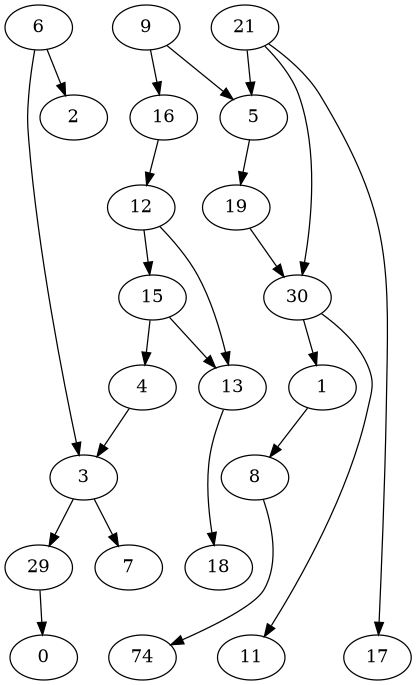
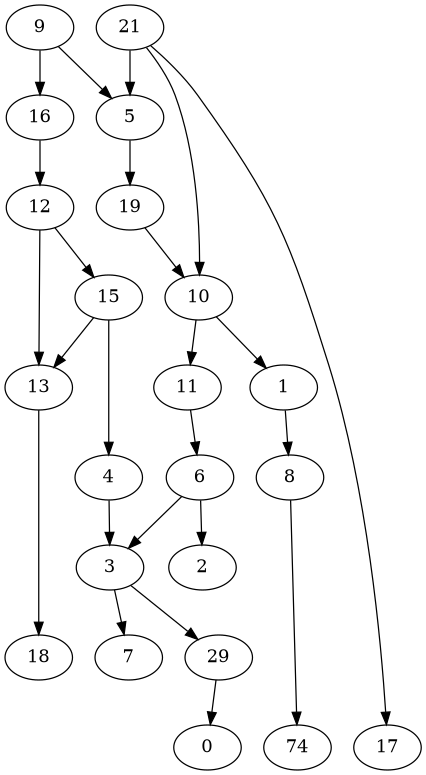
(298, 298) -> (199, 298)
none -> (193, 426)
